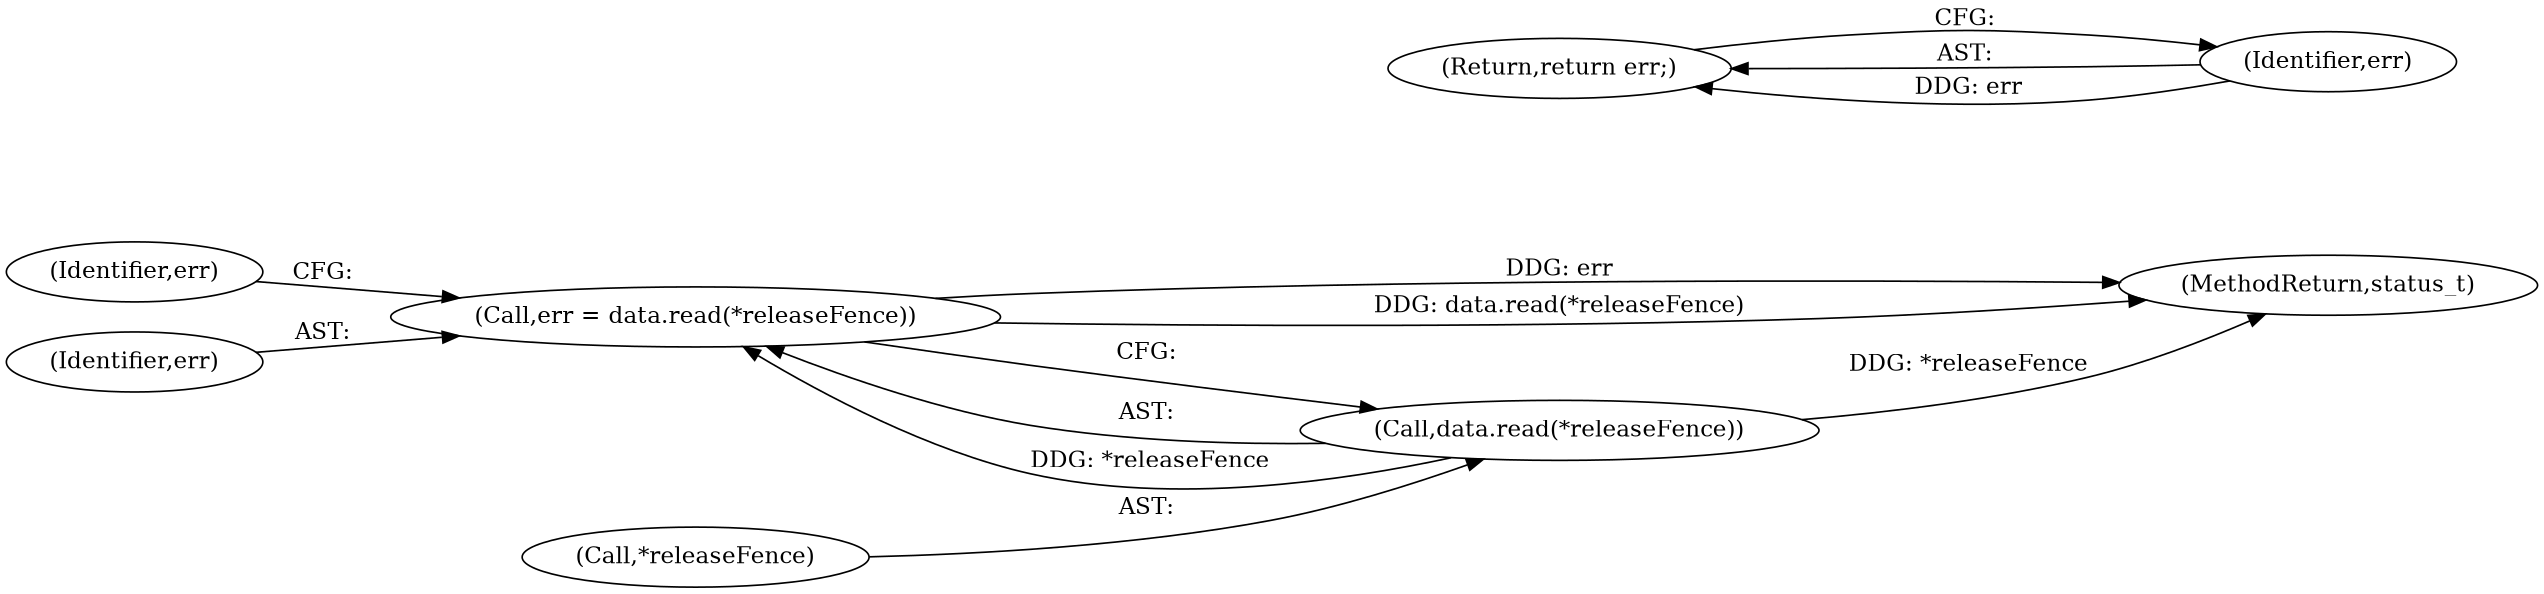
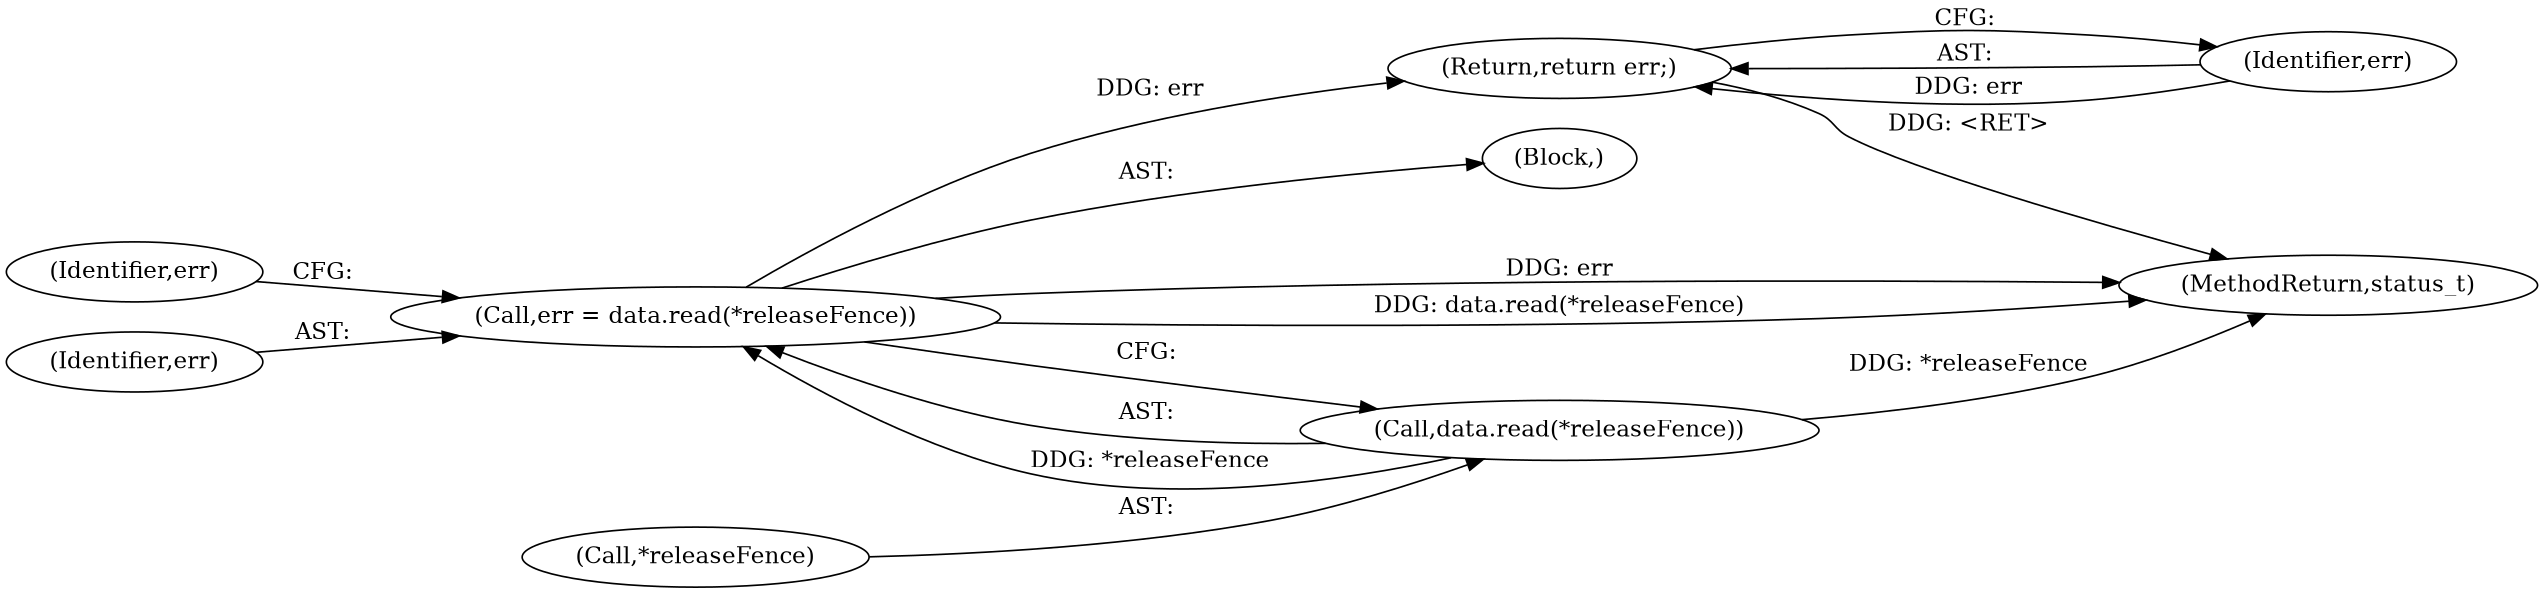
none -> (1054, 146)
none -> (1560, 158)
none -> (1956, 179)
